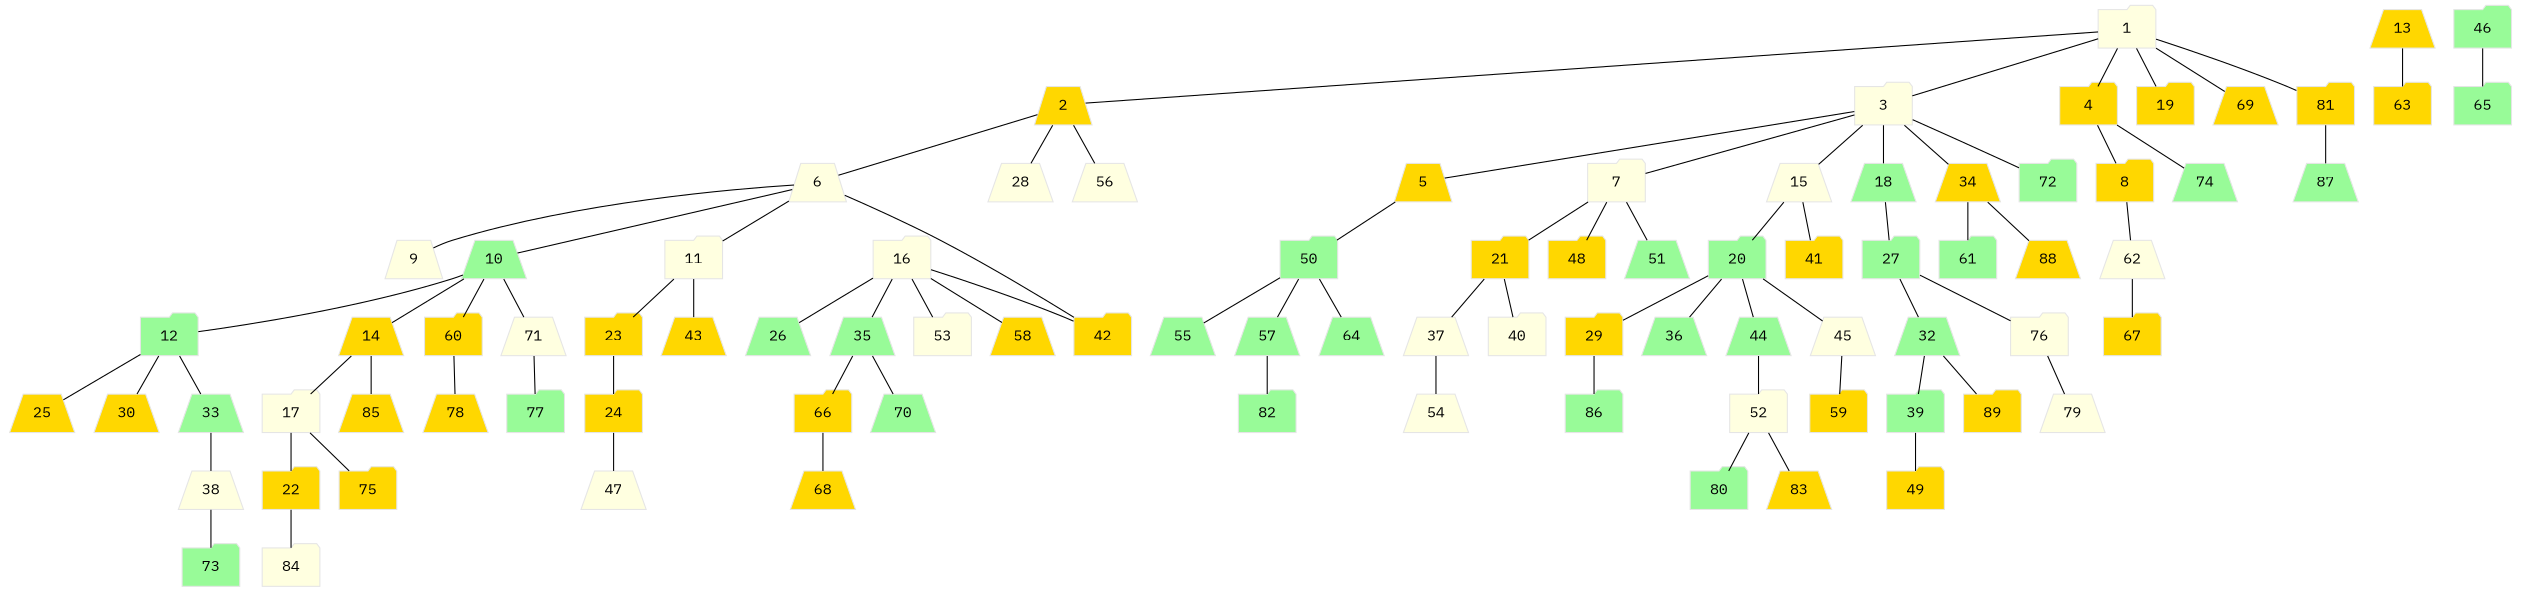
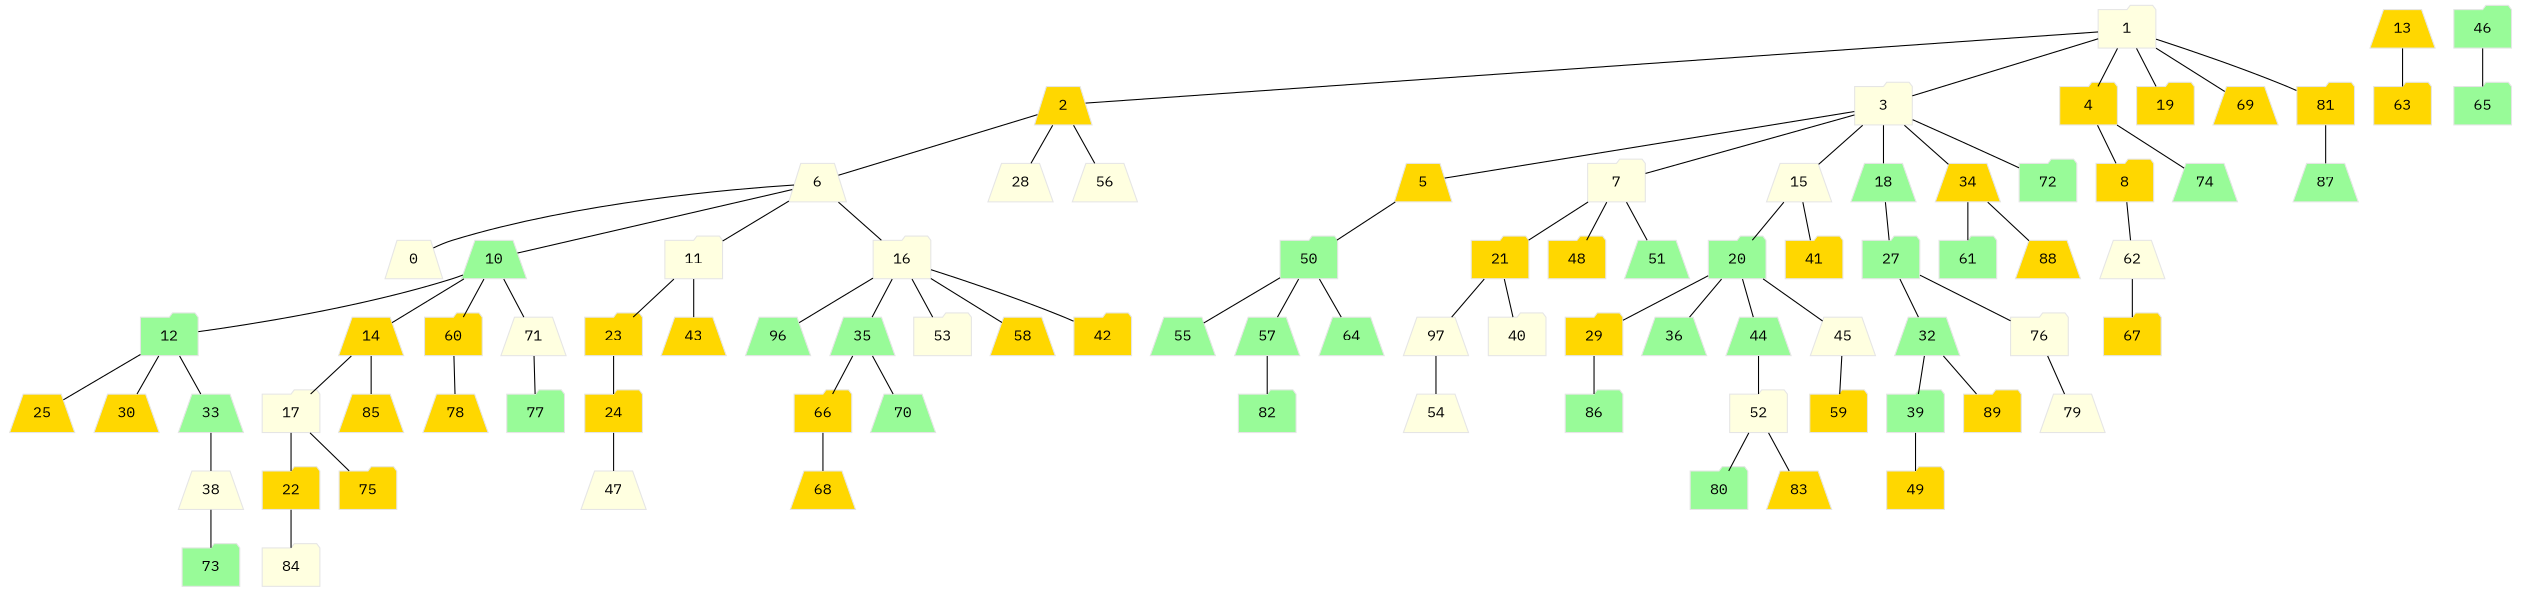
(962, 252) -> (860, 221)
(414, 260) -> (414, 260)
(778, 336) -> (778, 336)
(1436, 336) -> (1436, 336)
